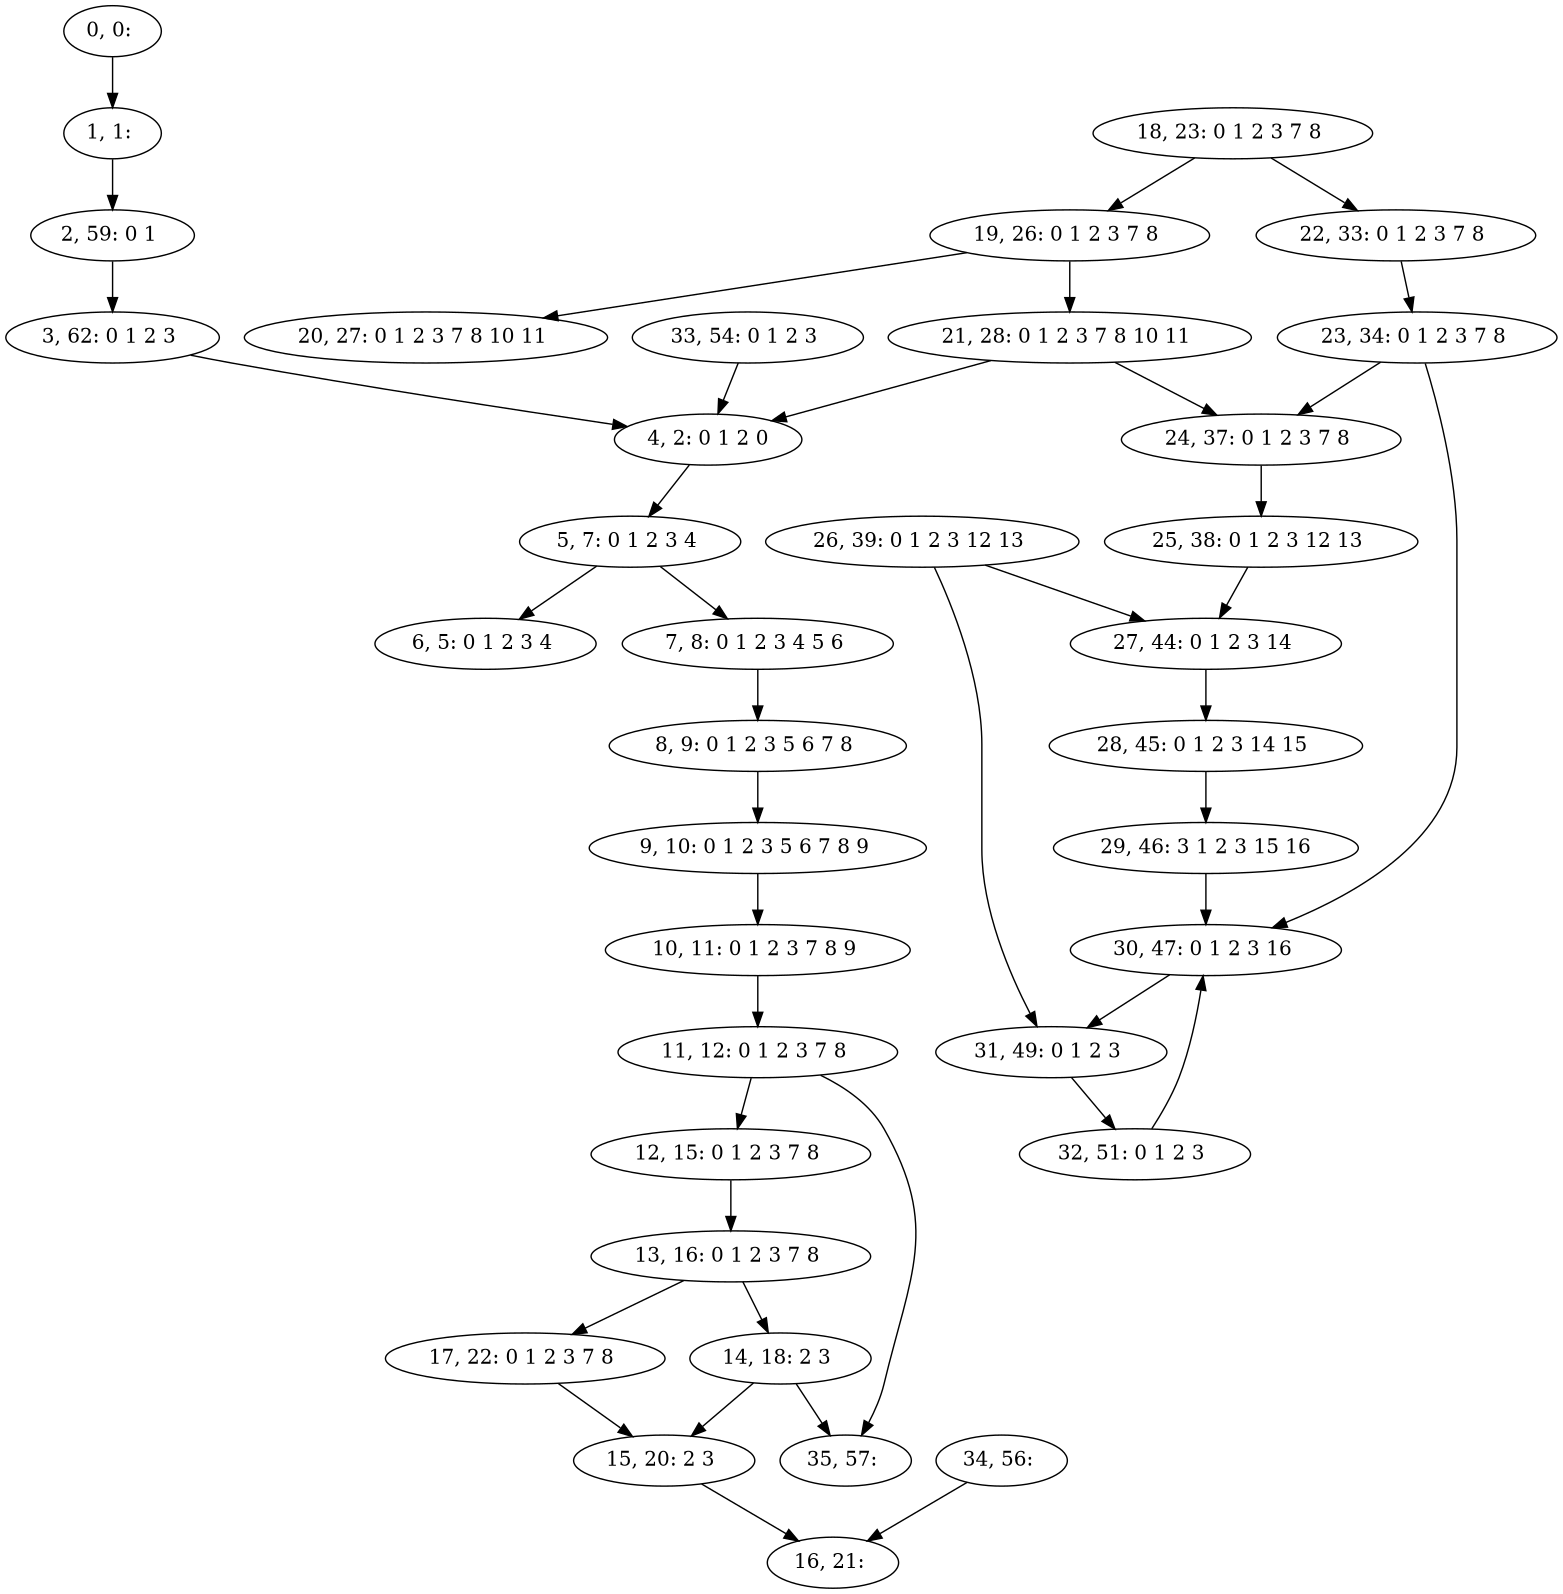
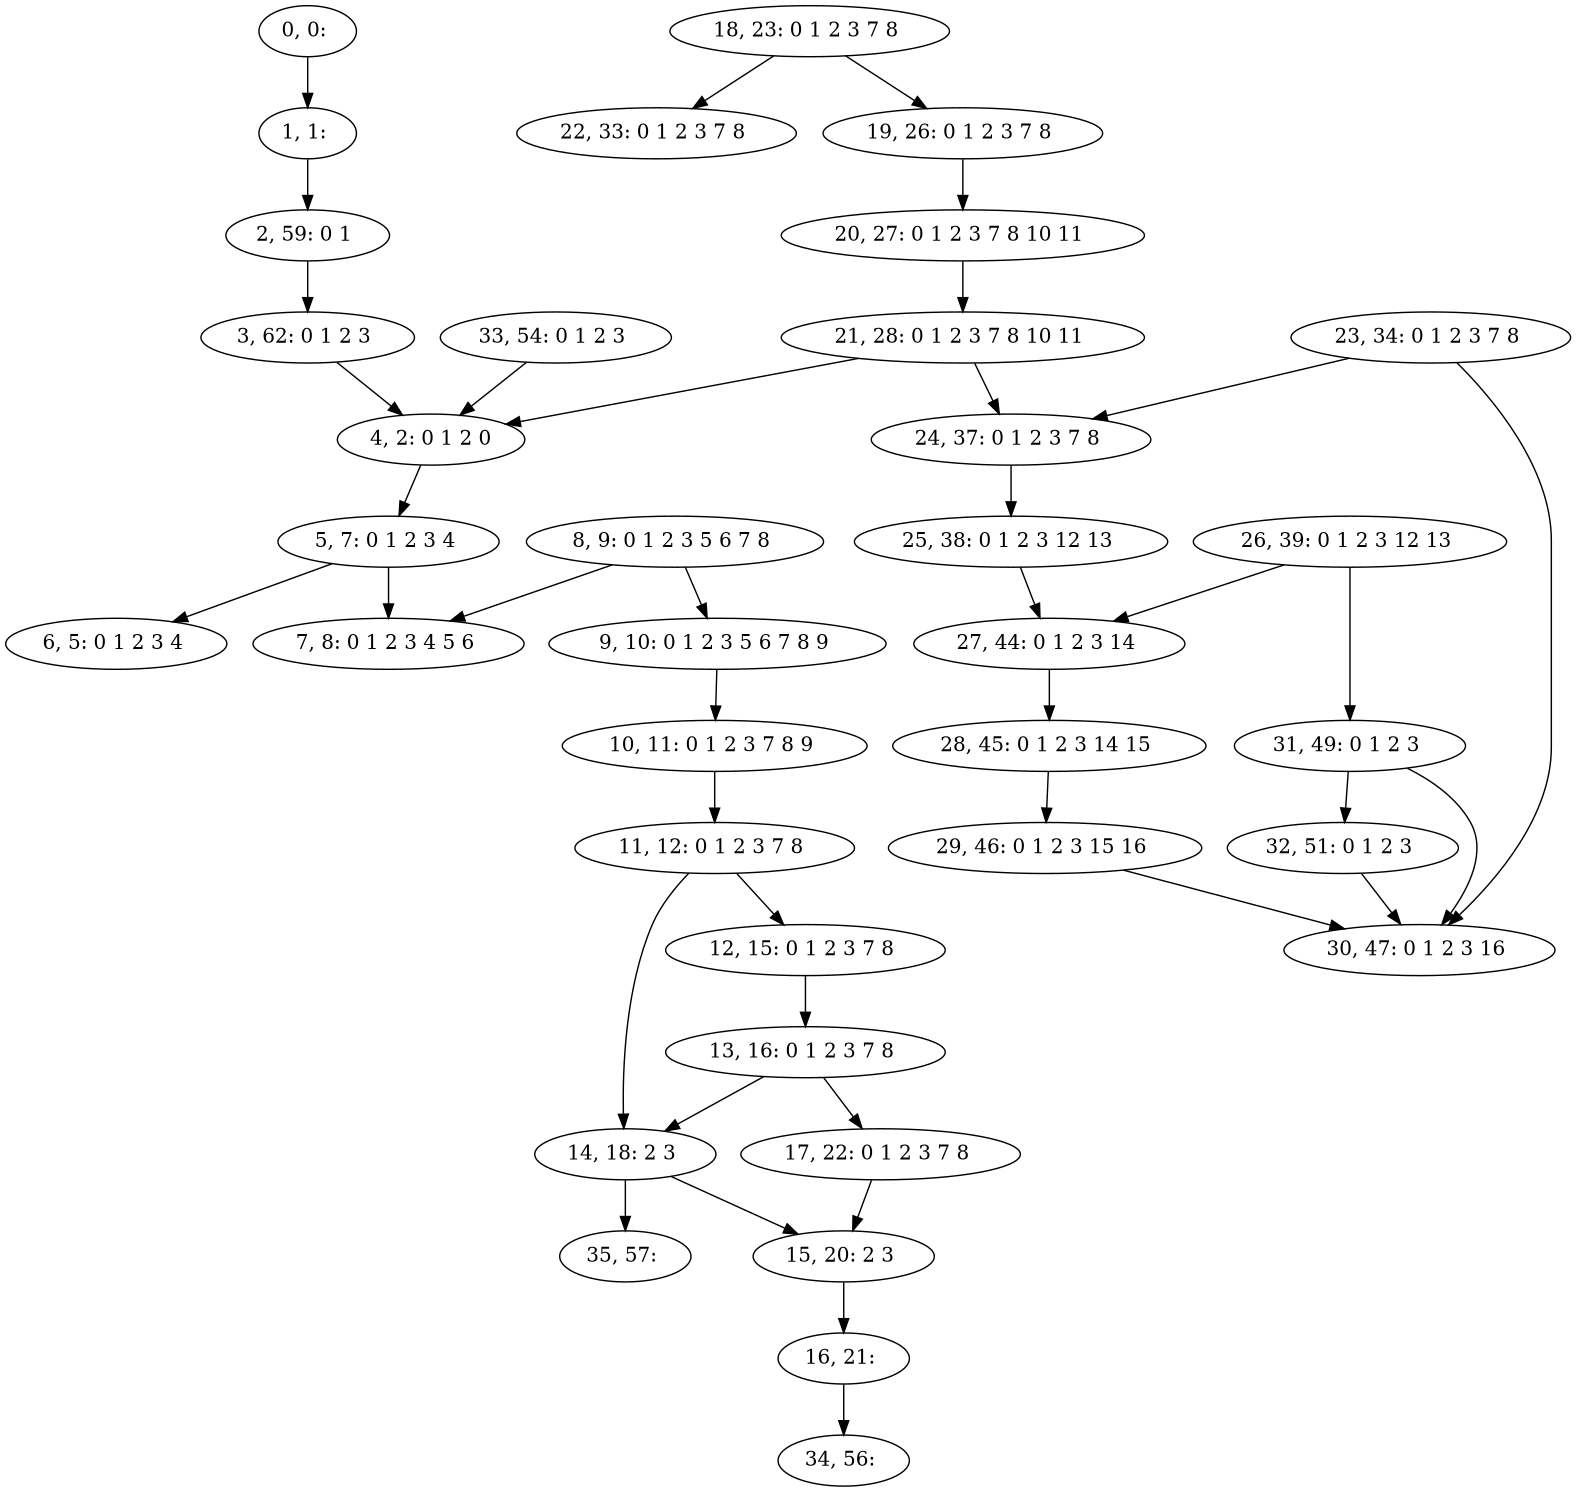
(1070, 279) -> (963, 279)
(1405, 279) -> none
(758, 688) -> (538, 591)
(1206, 848) -> (1045, 848)
(1135, 997) -> (1473, 829)
(915, 1234) -> (634, 987)
(924, 1508) -> (844, 1403)
